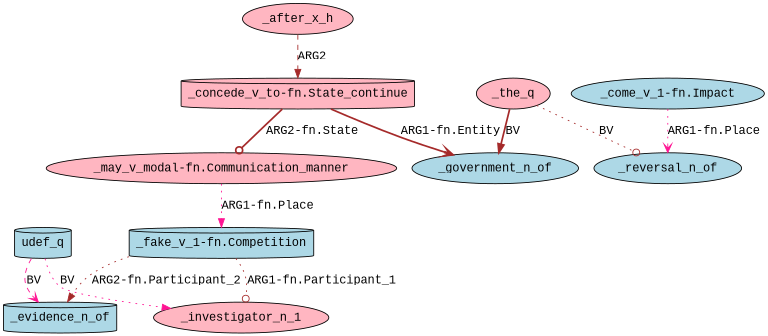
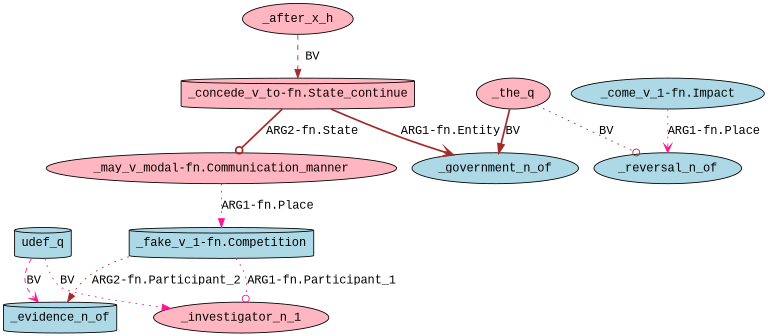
(312, 56) -> (312, 56)
(245, 276) -> (245, 276)
